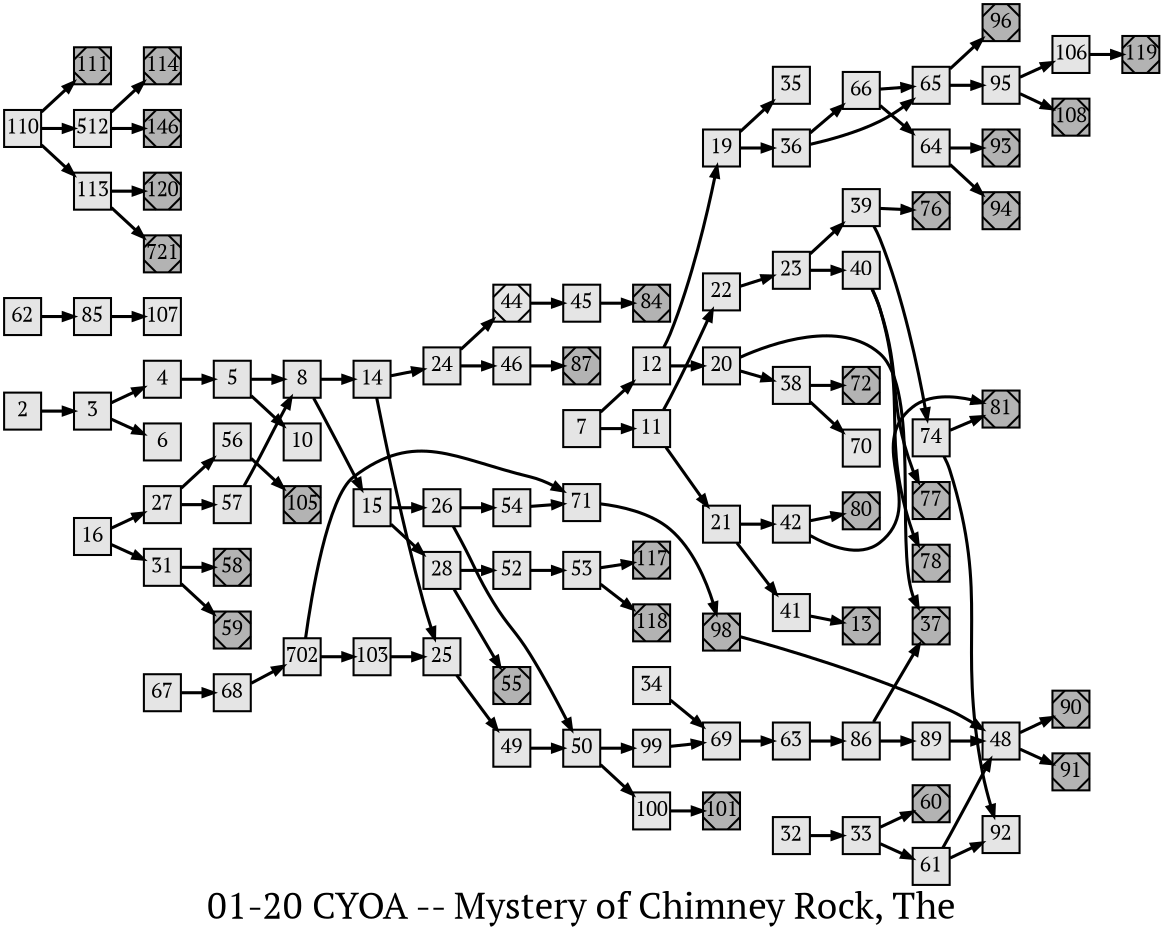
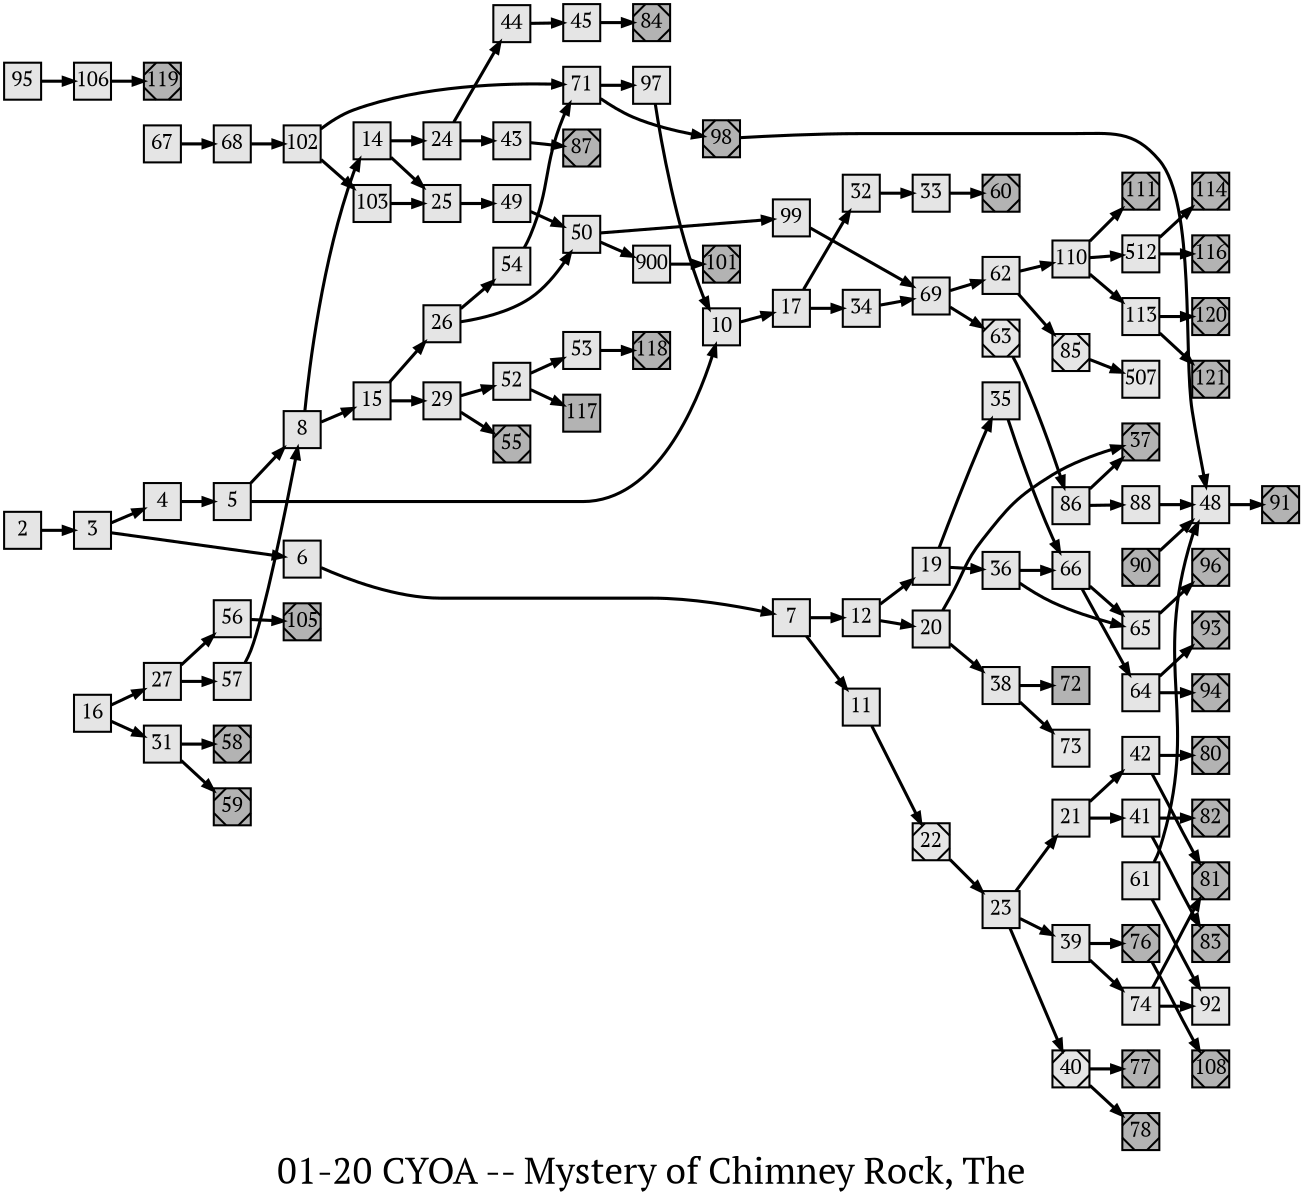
none -> (652, 85)
(961, 85) -> none
(1031, 99) -> (1172, 1000)
(162, 128) -> (1211, 254)
(162, 254) -> (1211, 379)
none -> (1031, 268)
(861, 270) -> (1071, 1069)
none -> (961, 287)
(721, 292) -> (931, 842)
(512, 303) -> (512, 24)
none -> (791, 308)
(92, 317) -> (1071, 353)
(162, 317) -> (1141, 379)
(512, 366) -> (512, 141)
(861, 385) -> (1071, 686)
(861, 448) -> (1071, 748)
(684, 472) -> (1033, 868)
none -> (1030, 482)
(652, 560) -> (582, 413)
(611, 566) -> (542, 395)
(442, 570) -> (442, 401)
none -> (540, 598)
(861, 626) -> (1211, 943)
(302, 657) -> (302, 144)
(1031, 727) -> (1172, 540)
(791, 741) -> (1001, 338)
(931, 741) -> (1141, 505)
(652, 811) -> (652, 264)
none -> (1211, 818)
(891, 849) -> none
